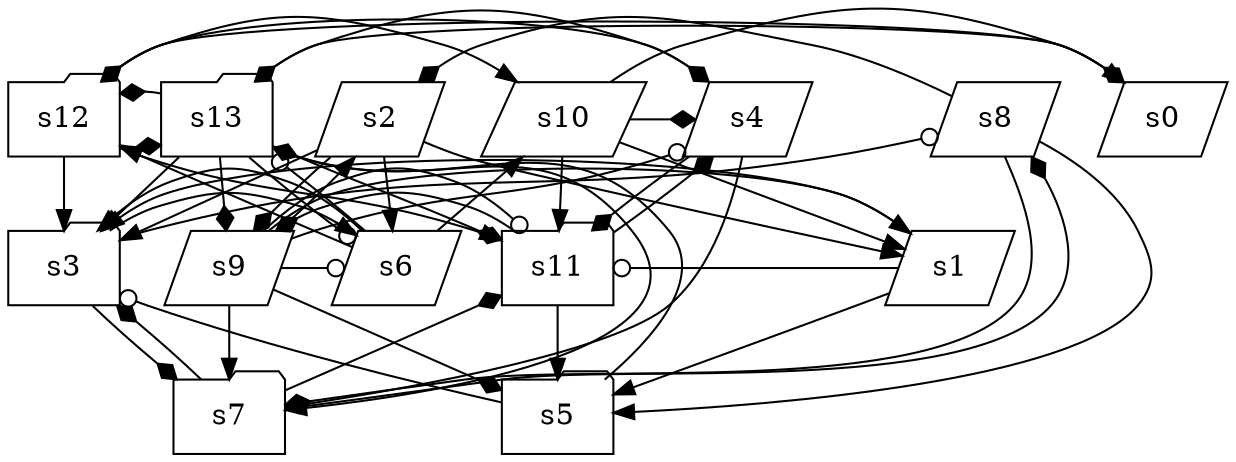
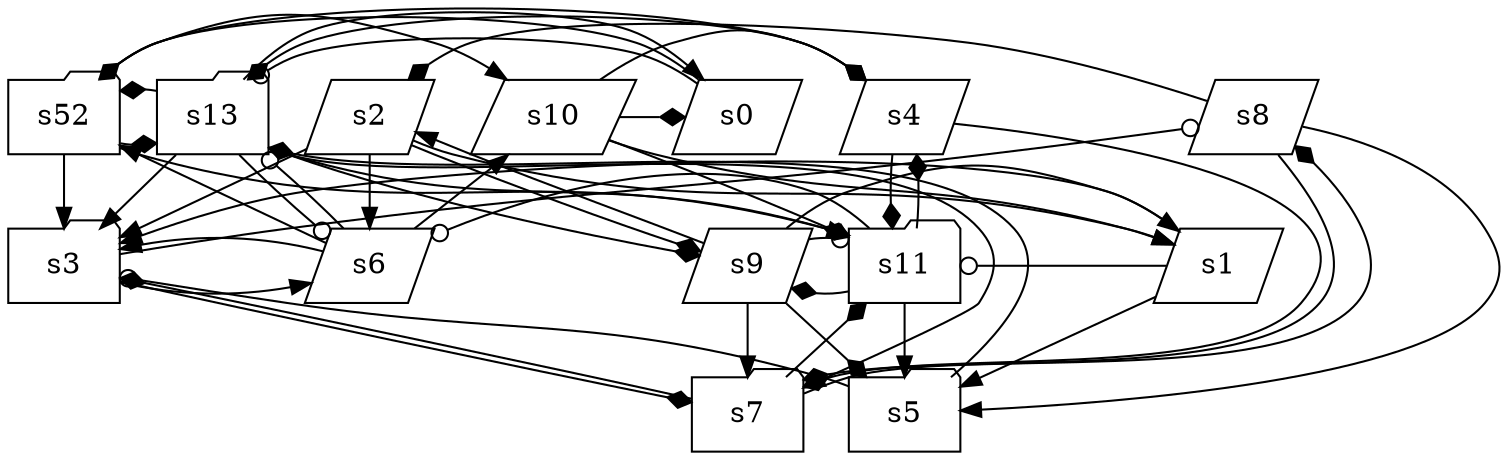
none -> (551, 42)
(64, 119) -> (64, 117)
(480, 195) -> none
(561, 195) -> (718, 182)
(304, 268) -> (661, 176)
